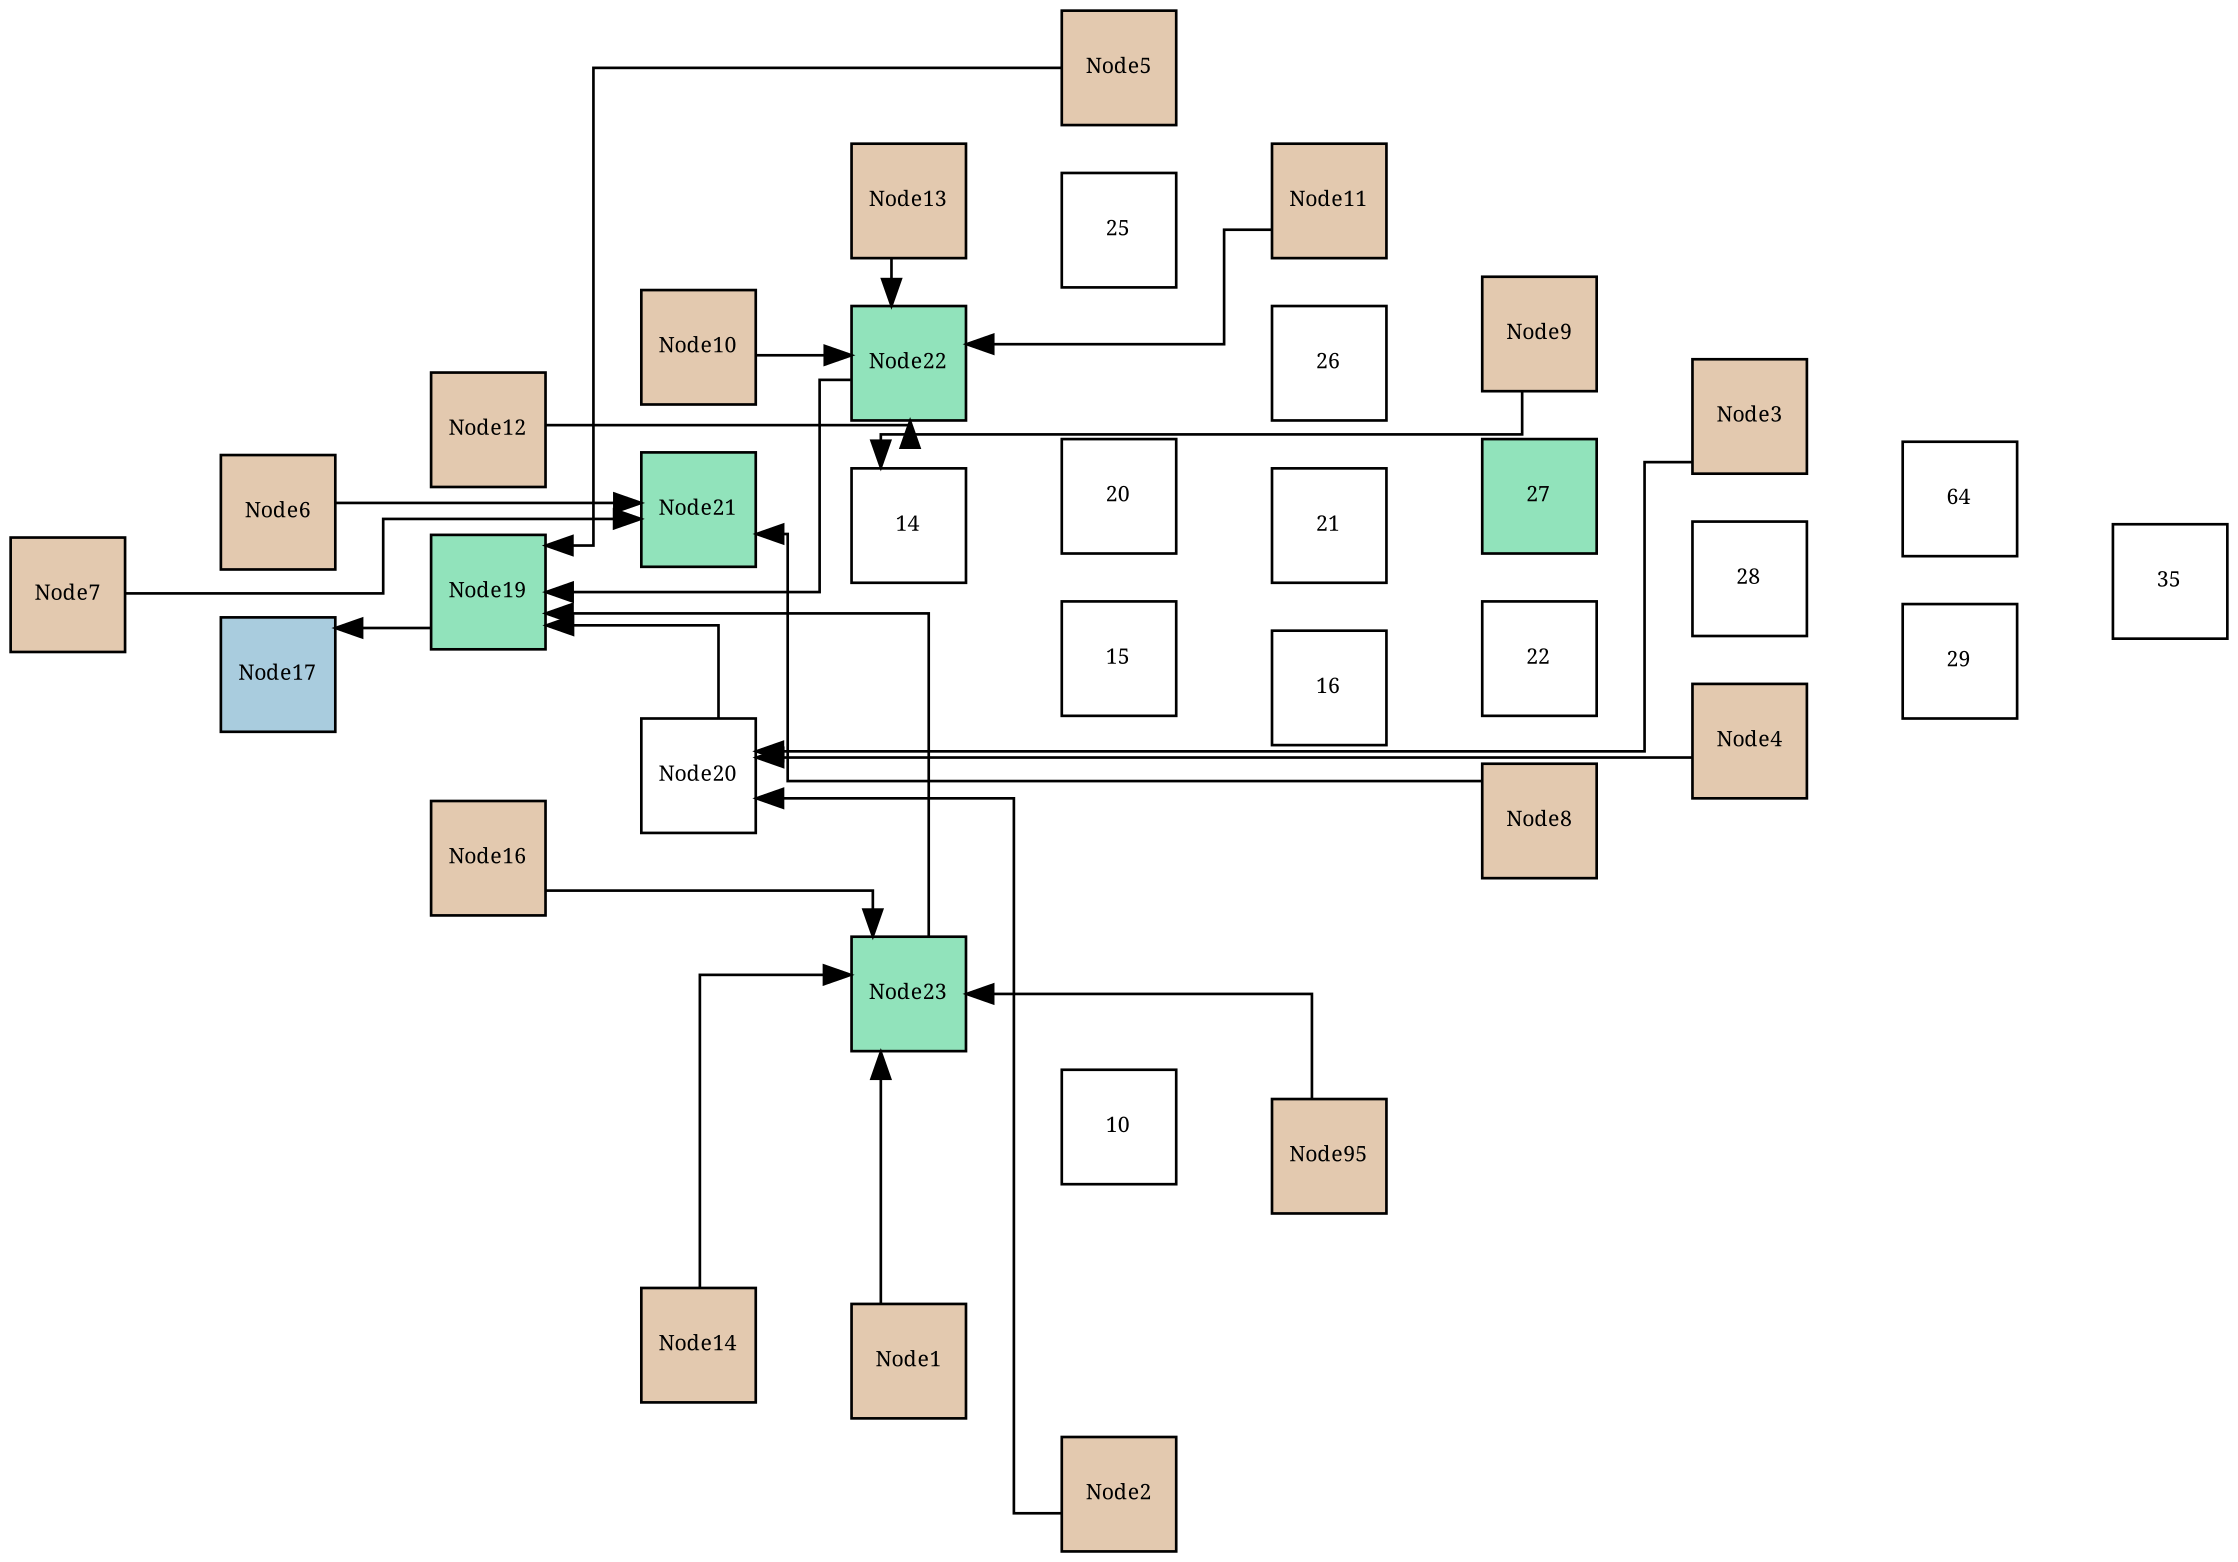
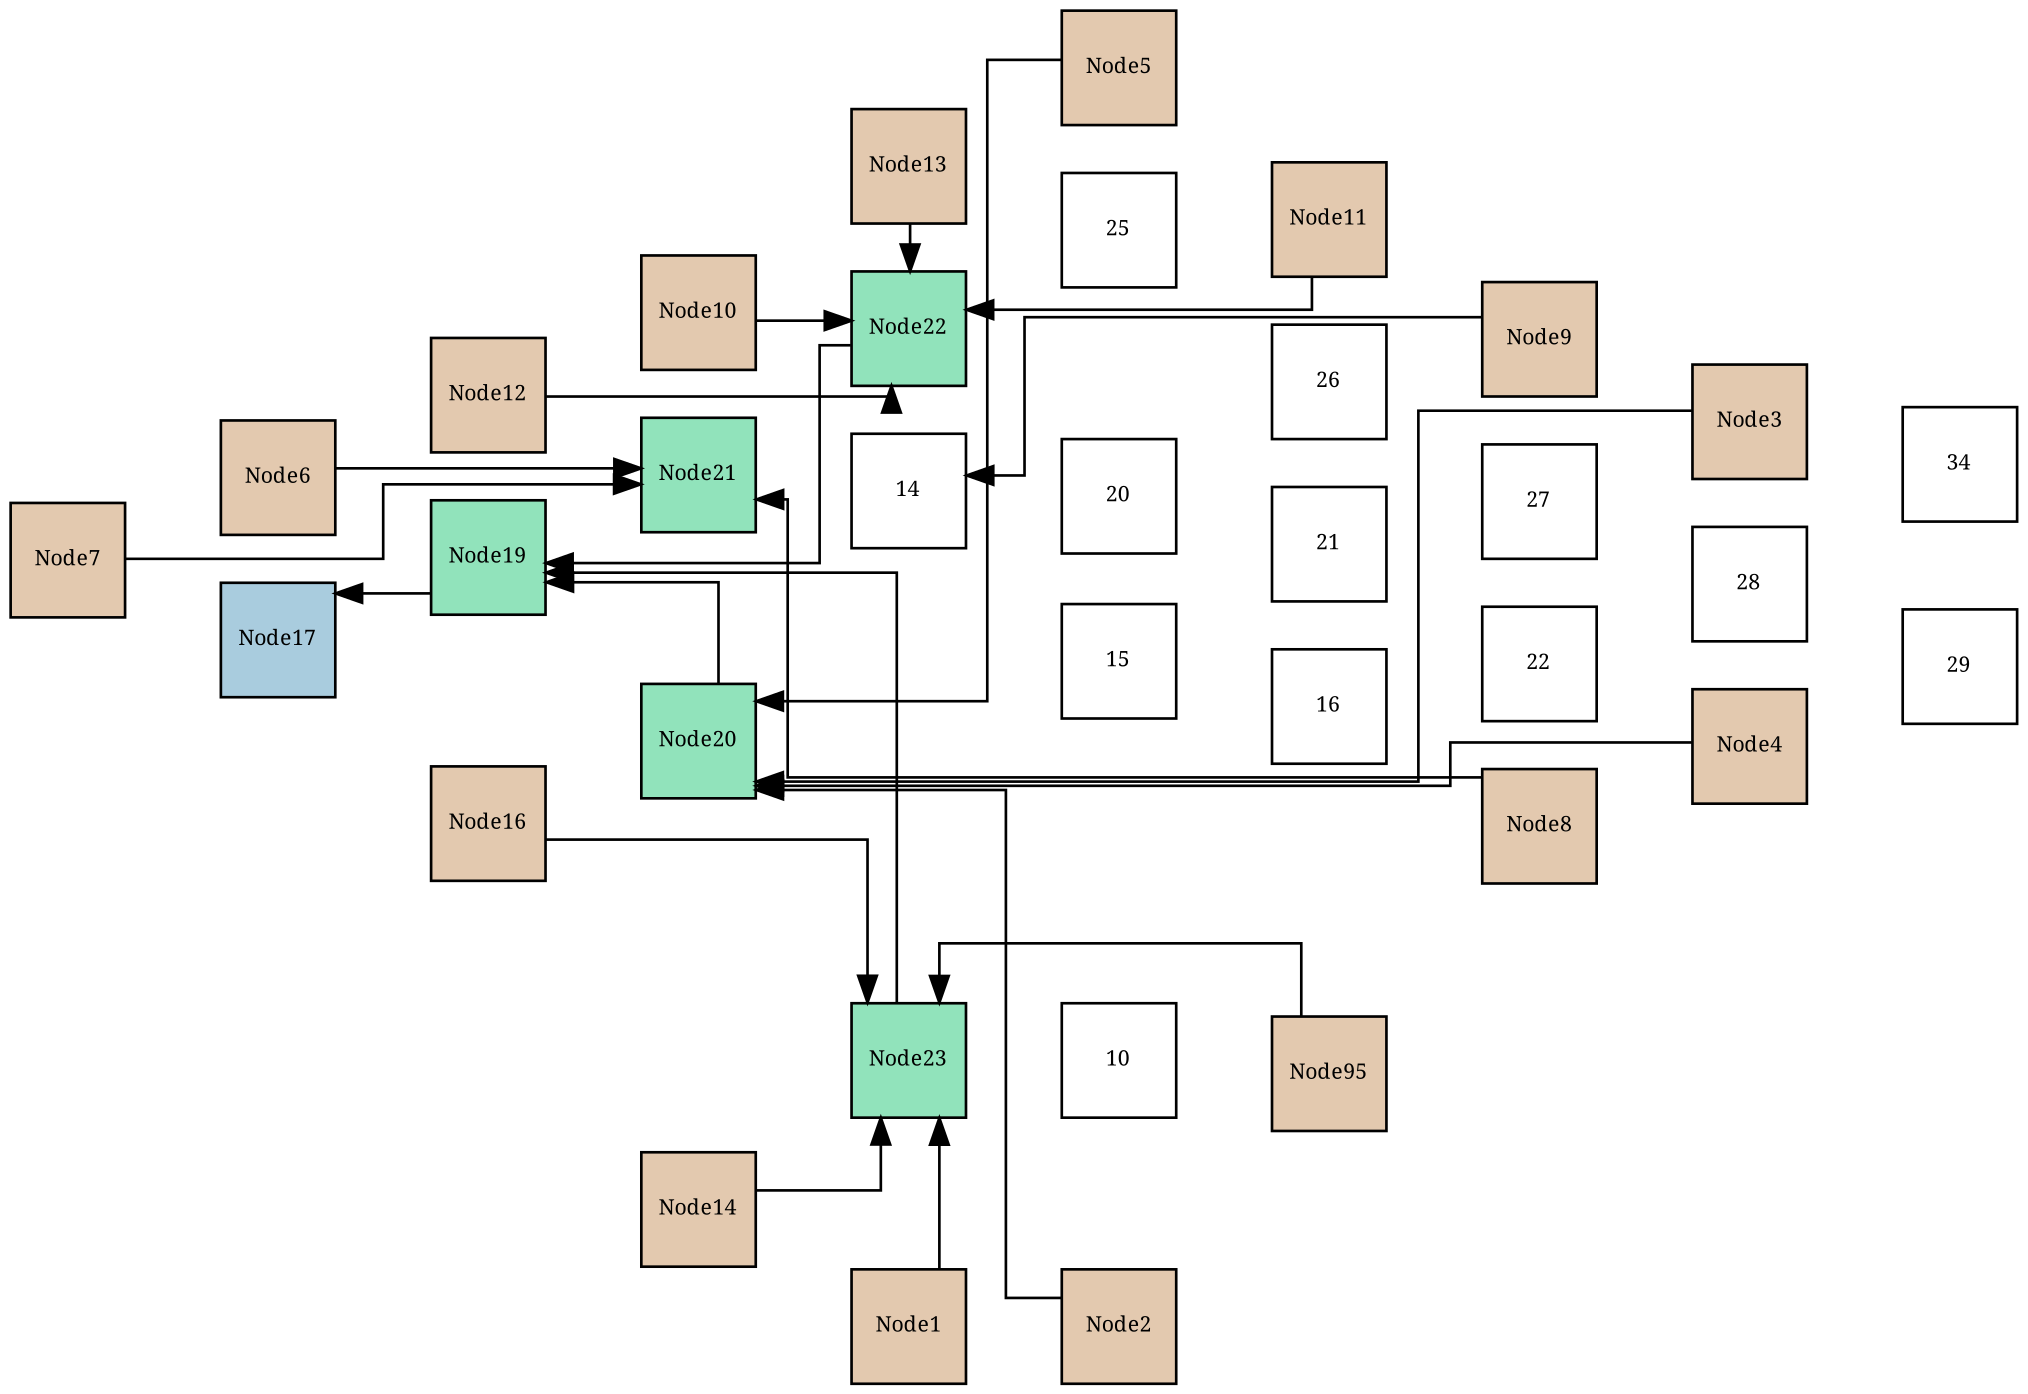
(593, 83) -> (987, 446)
(1539, 496) -> (1539, 502)
(1960, 499) -> (1960, 464)
(2170, 581) -> none
(699, 776) -> (699, 741)
